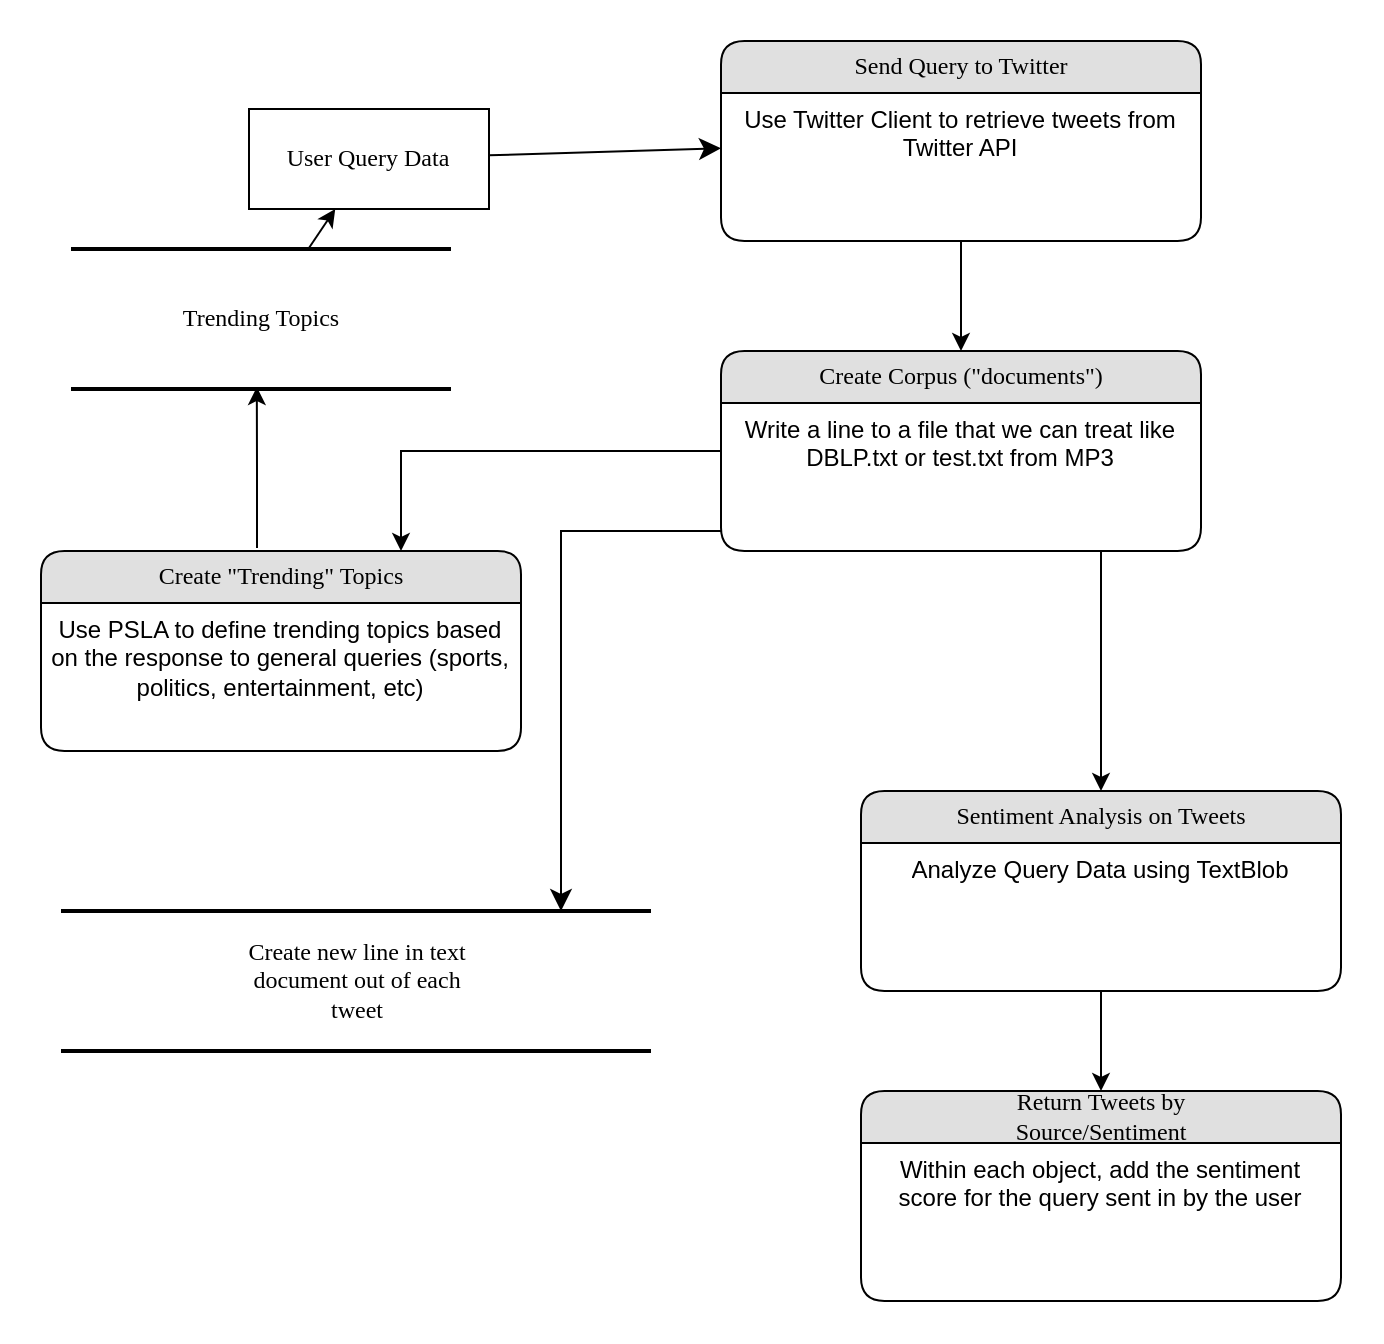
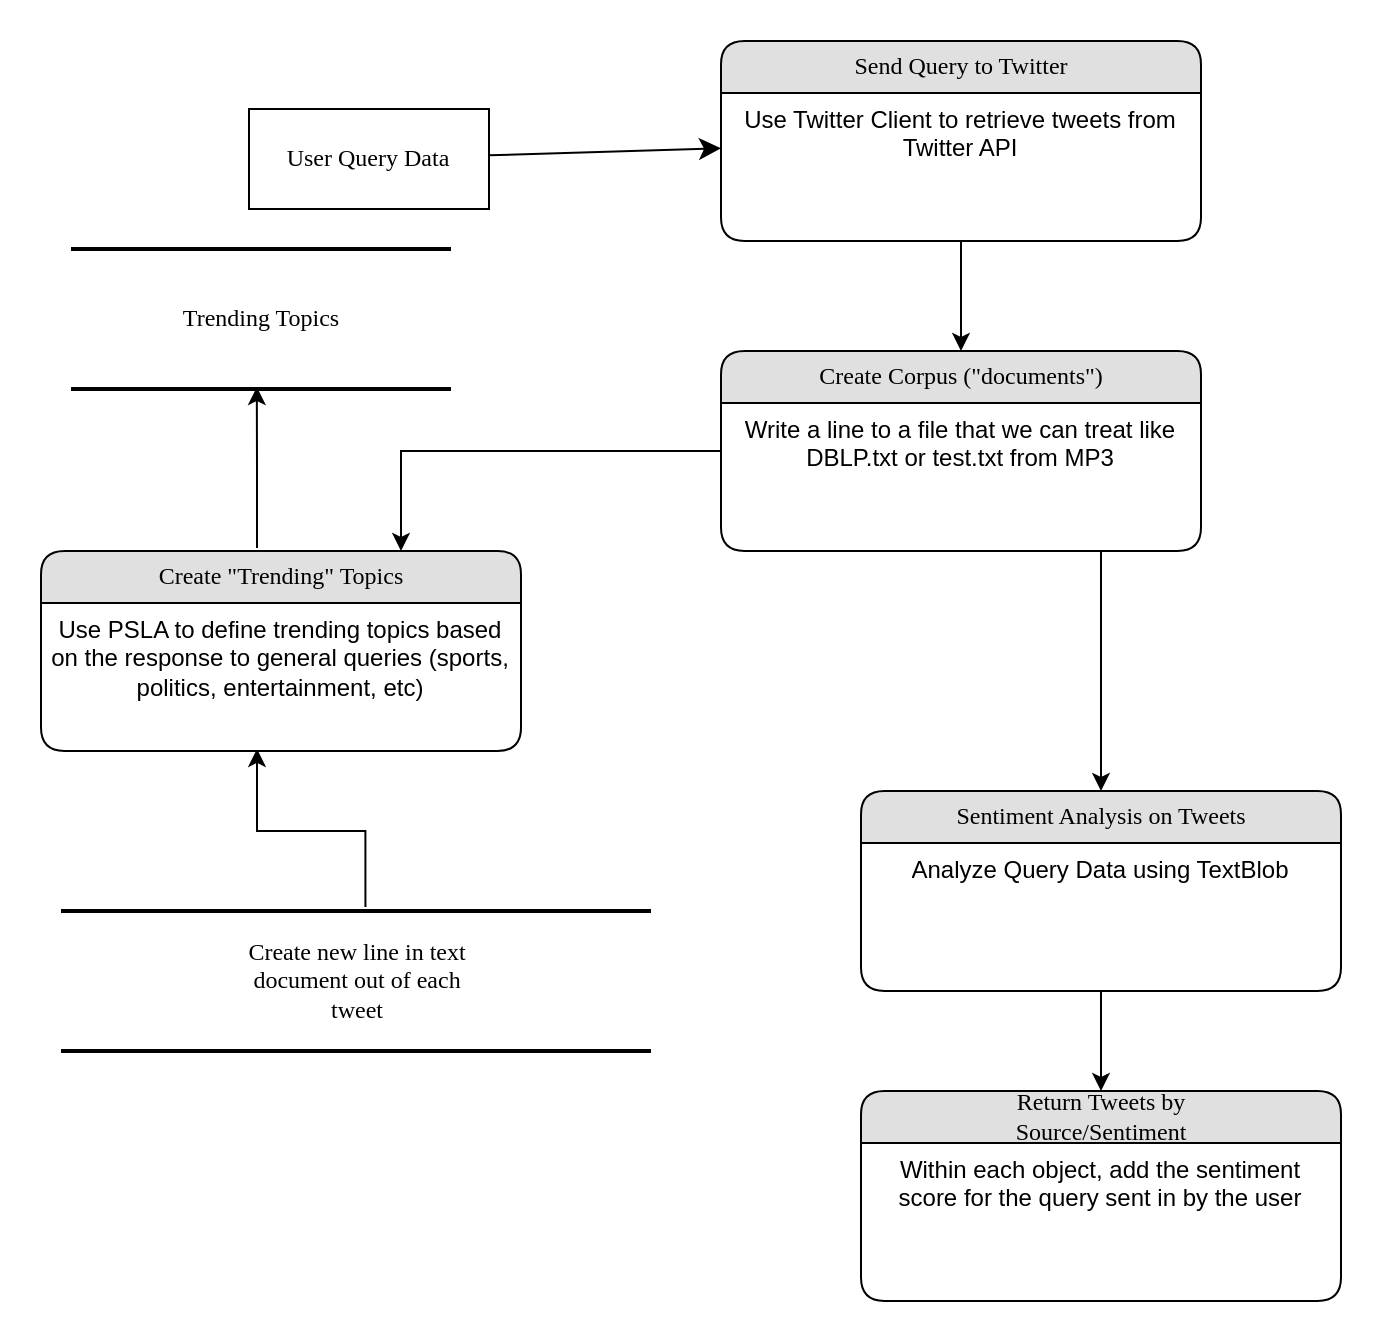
(319, 233) -> none
(561, 633) -> none
none -> (314, 831)
